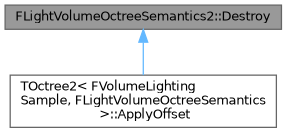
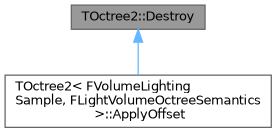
(143, 17) -> (138, 17)
